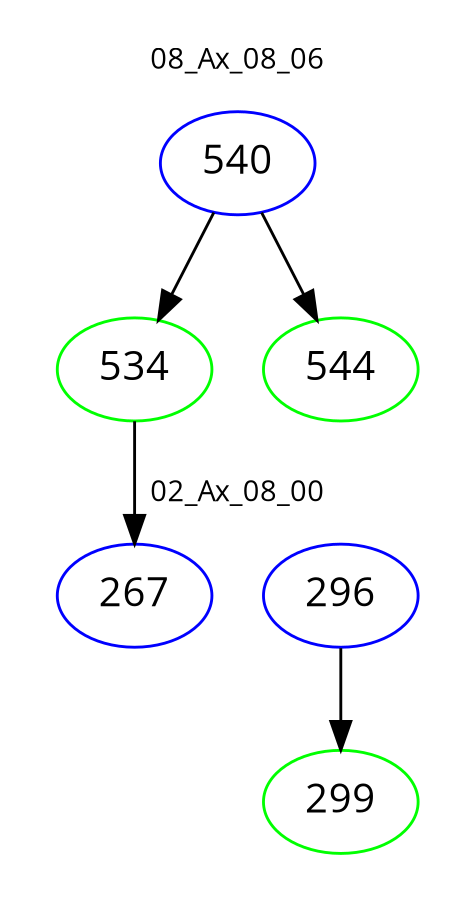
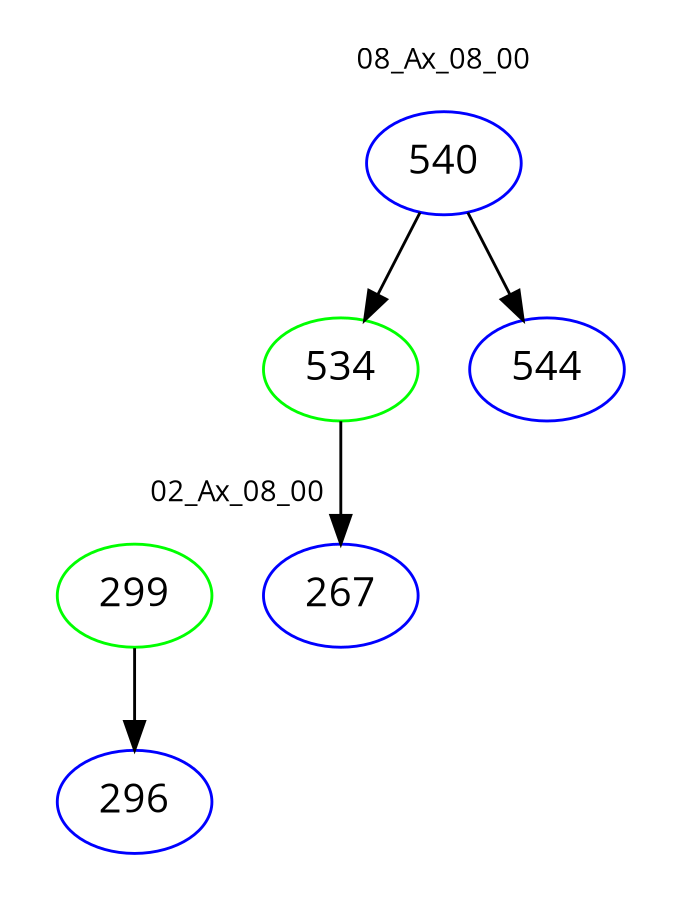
(238, 62) -> (444, 62)
(341, 369) -> (547, 369)
(341, 685) -> (135, 685)
